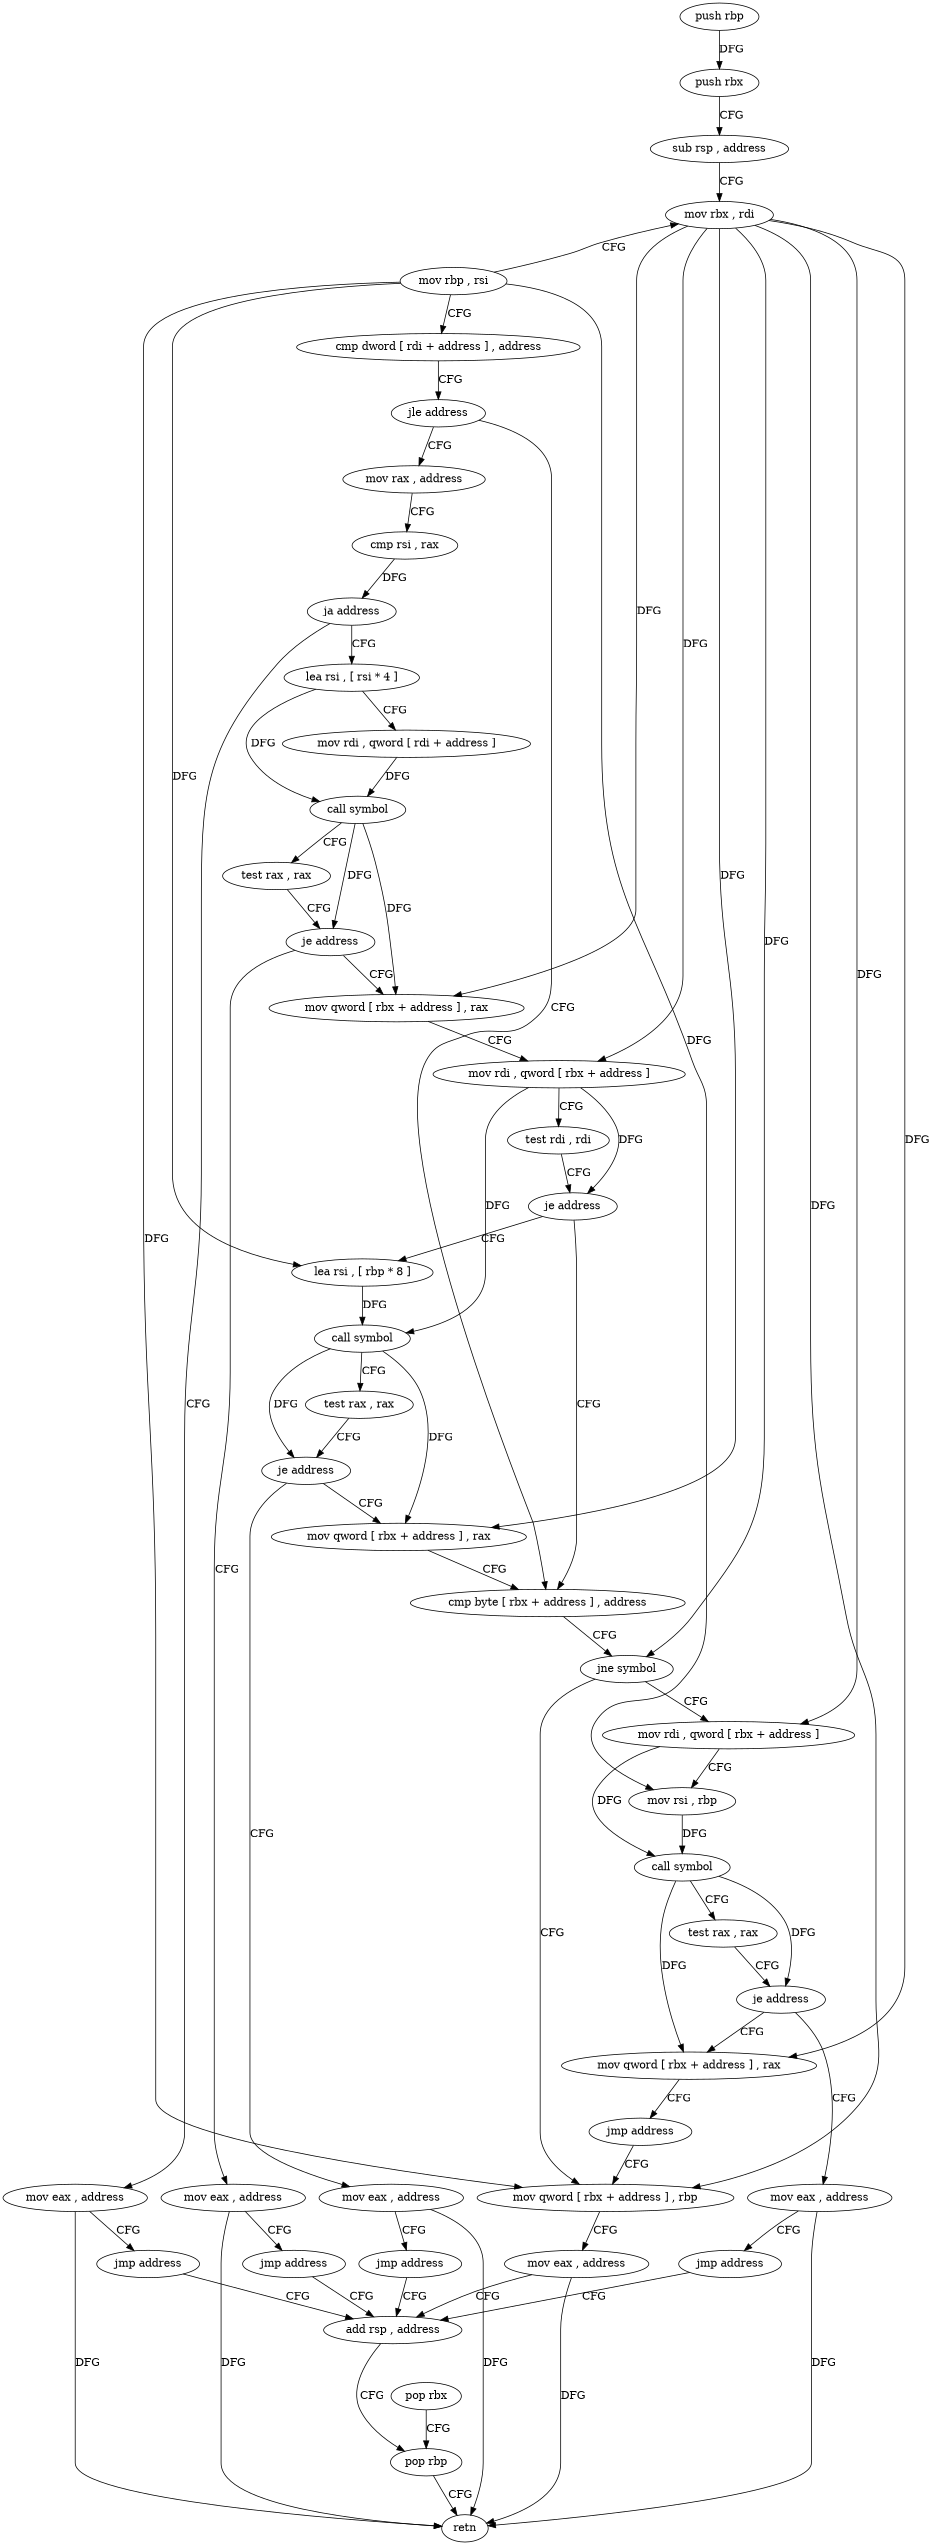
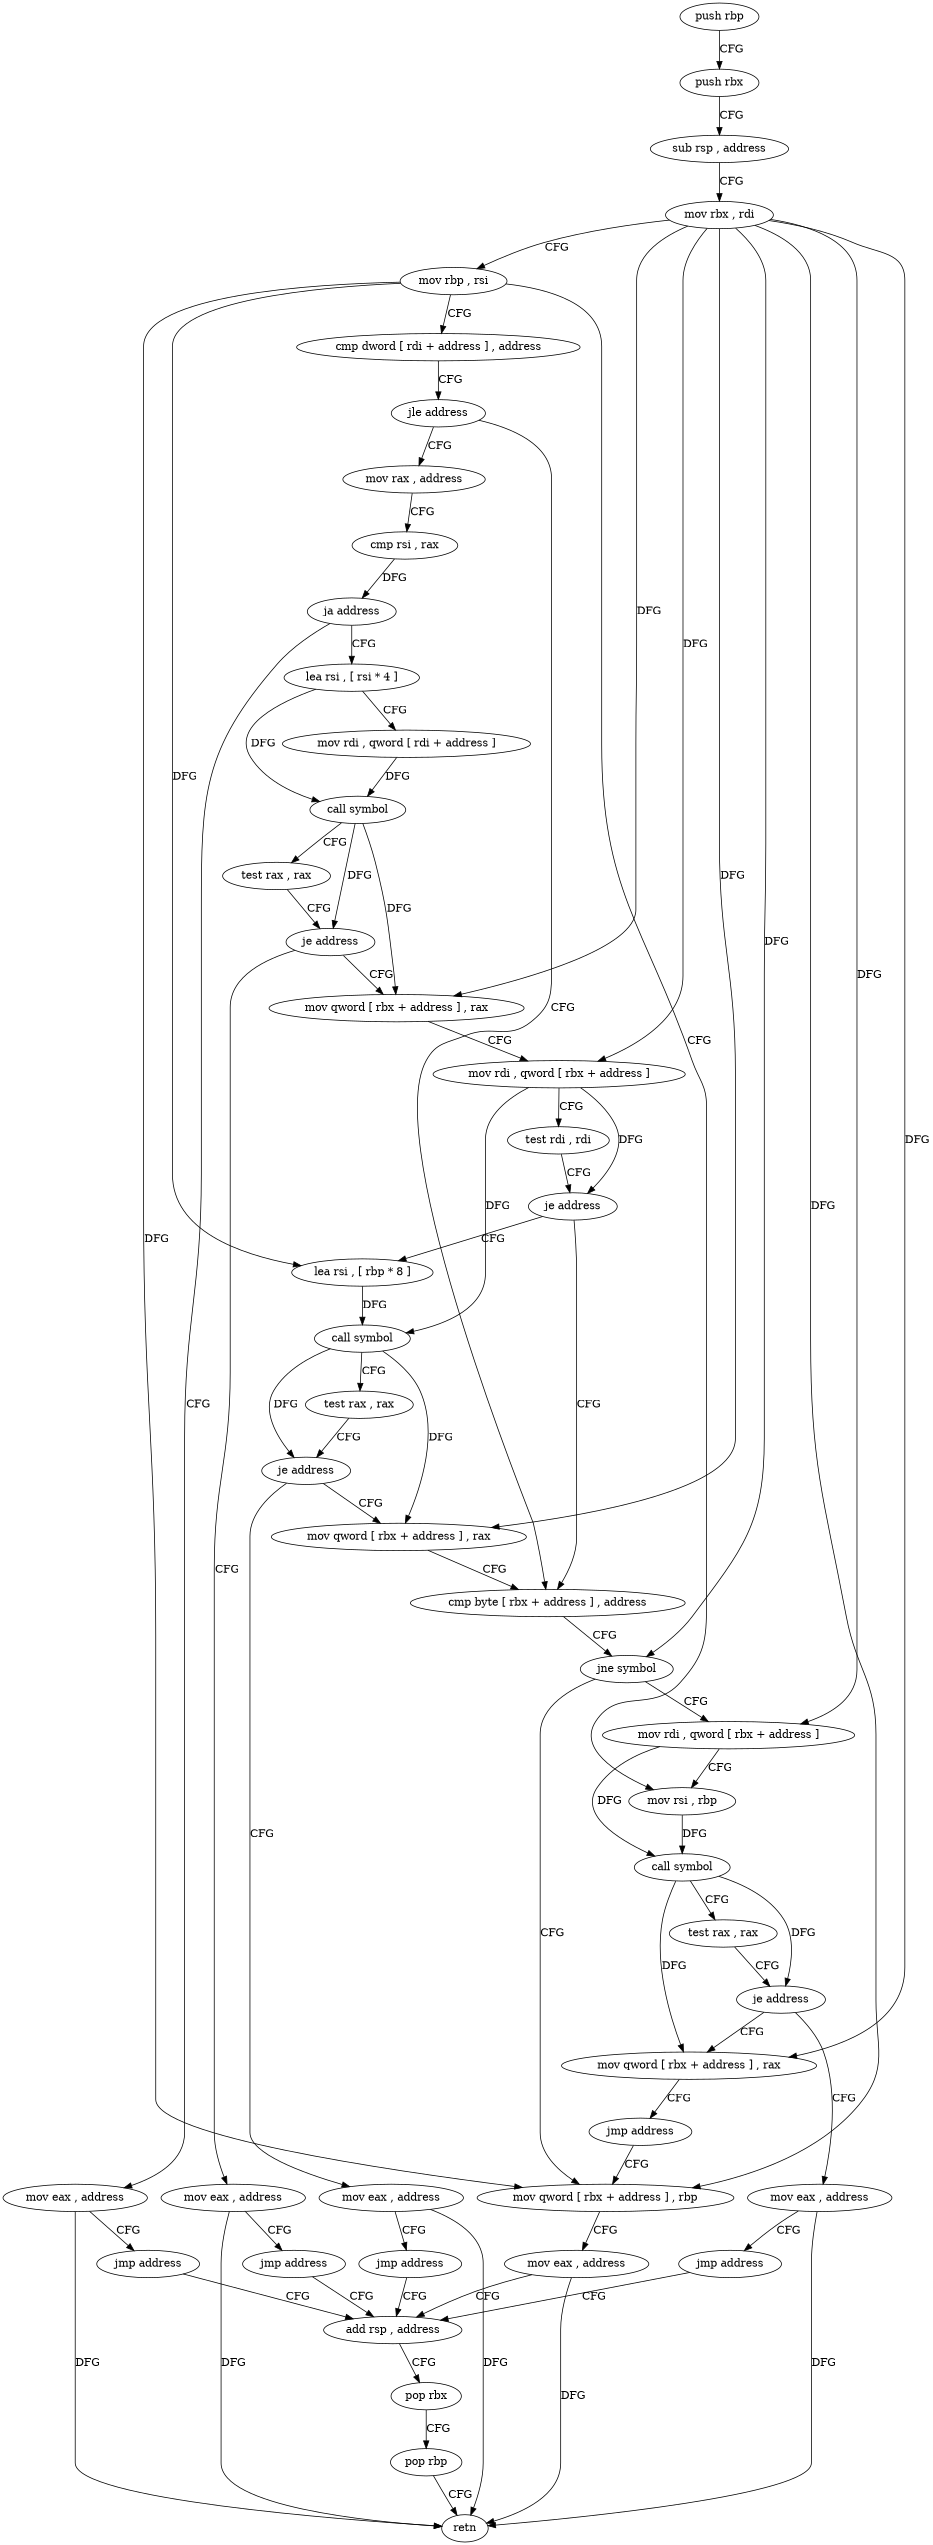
(732, 50) -> (732, 50)
(583, 249) -> (575, 235)
(699, 1041) -> (699, 1041)
(357, 2401) -> (408, 2360)
